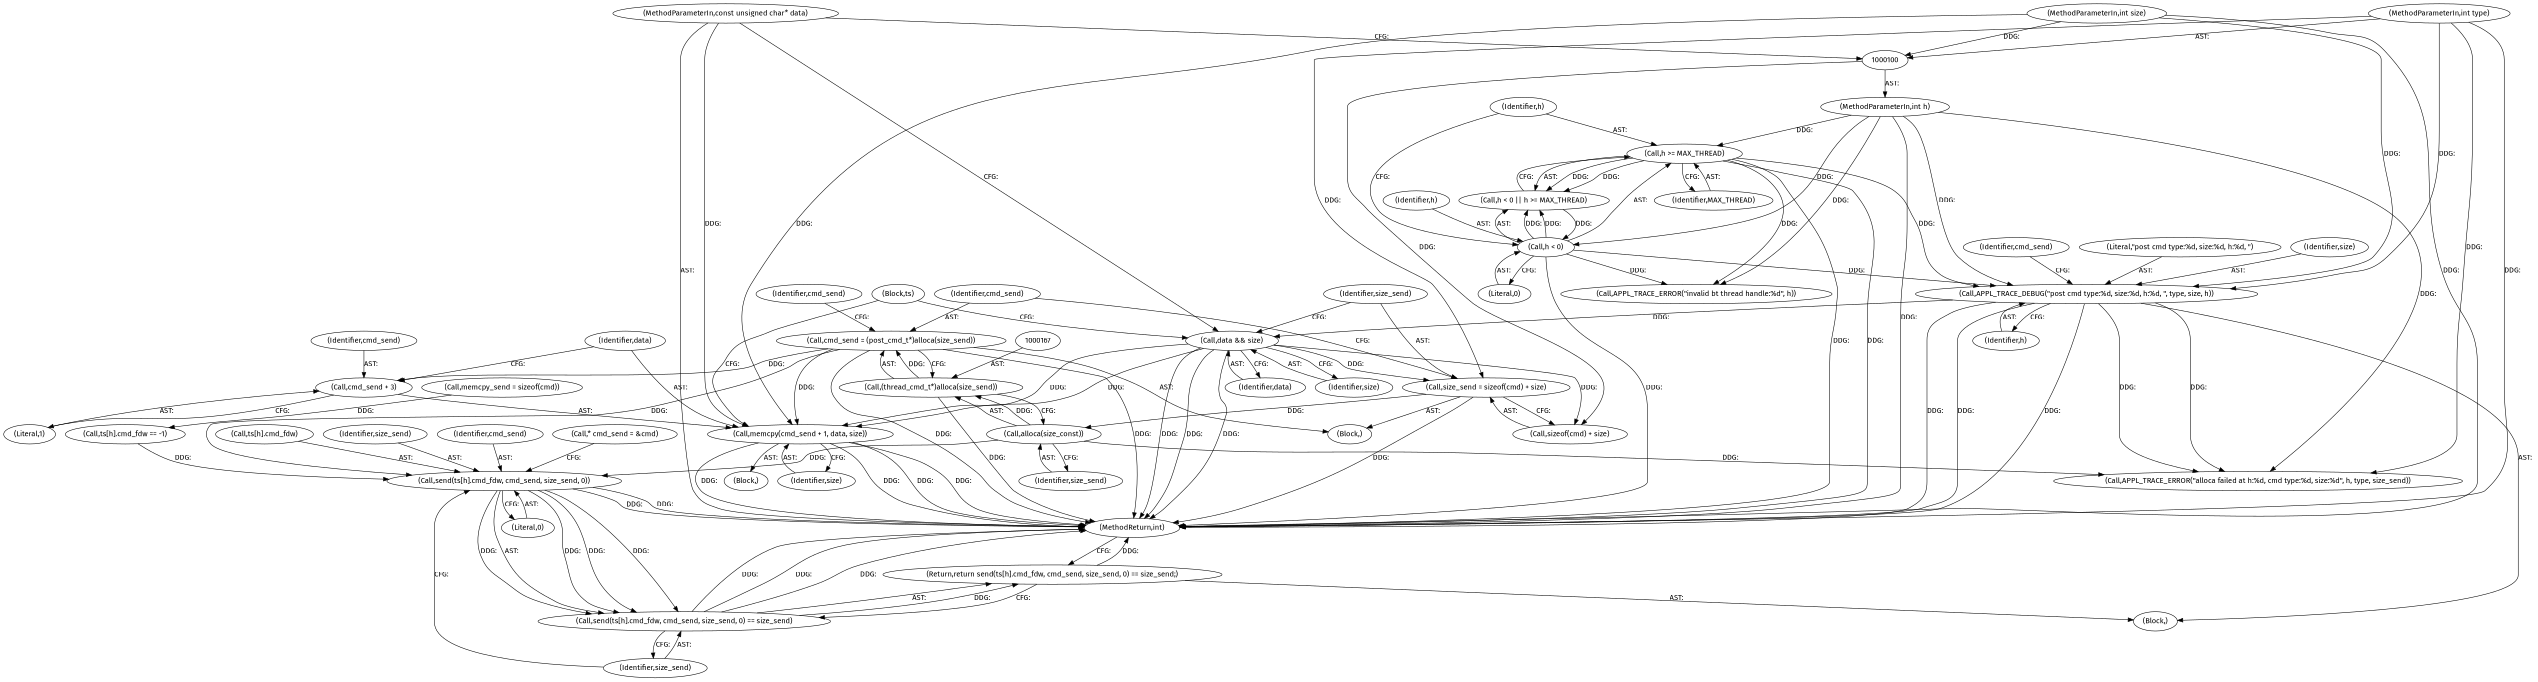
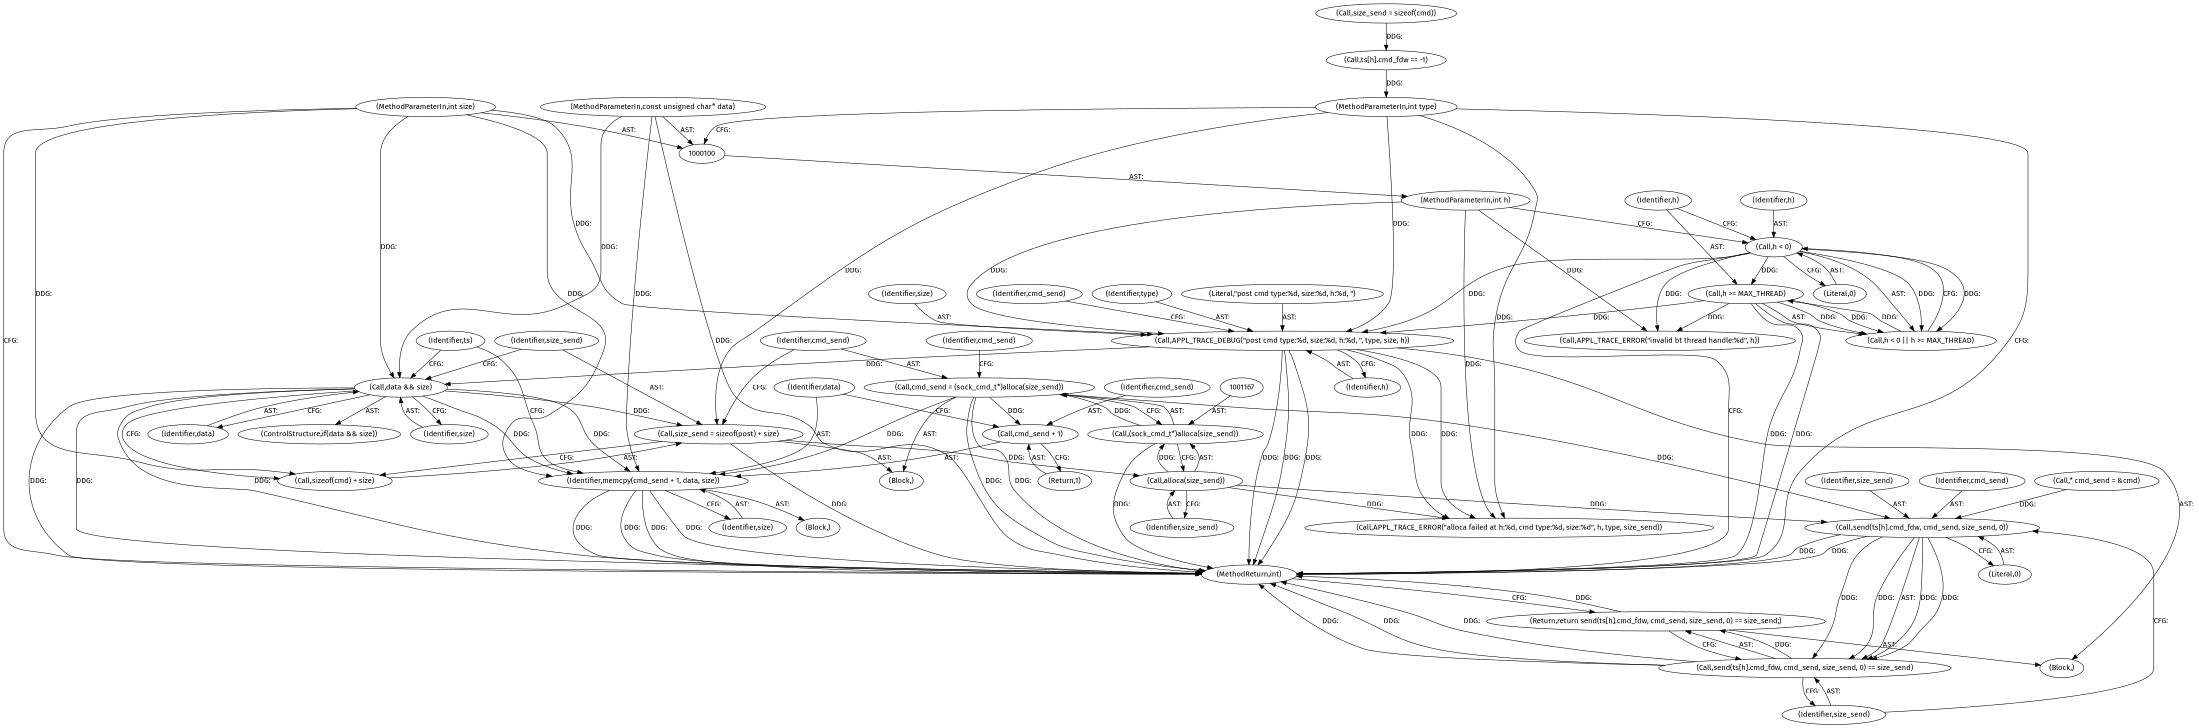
(1383, 37) -> (689, 130)
(2012, 37) -> (630, 130)
(2203, 37) -> (724, 130)
(1379, 95) -> (35, 257)
(1787, 130) -> none
(992, 177) -> (610, 247)
(1527, 177) -> (1891, 317)
(1826, 177) -> (1646, 224)
(1642, 200) -> (1771, 271)
(1714, 200) -> none
(1585, 224) -> (1951, 294)
none -> (381, 240)
(689, 271) -> (725, 341)
(2452, 271) -> (12, 341)
(2513, 271) -> (2023, 341)
(898, 294) -> (450, 341)
none -> (1132, 294)
(891, 341) -> (979, 388)
(1038, 341) -> (1242, 388)
(364, 388) -> (1030, 434)
(502, 388) -> (1386, 13)
(931, 388) -> (1176, 434)
(1486, 388) -> (719, 434)
(1590, 388) -> (135, 434)
(1655, 388) -> (1737, 411)
(30, 434) -> (1065, 481)
(265, 434) -> none
none -> (319, 434)
(800, 434) -> (643, 481)
(1044, 434) -> (1186, 481)
(575, 458) -> (2029, 504)
(258, 473) -> (1386, 81)
(1759, 510) -> none
